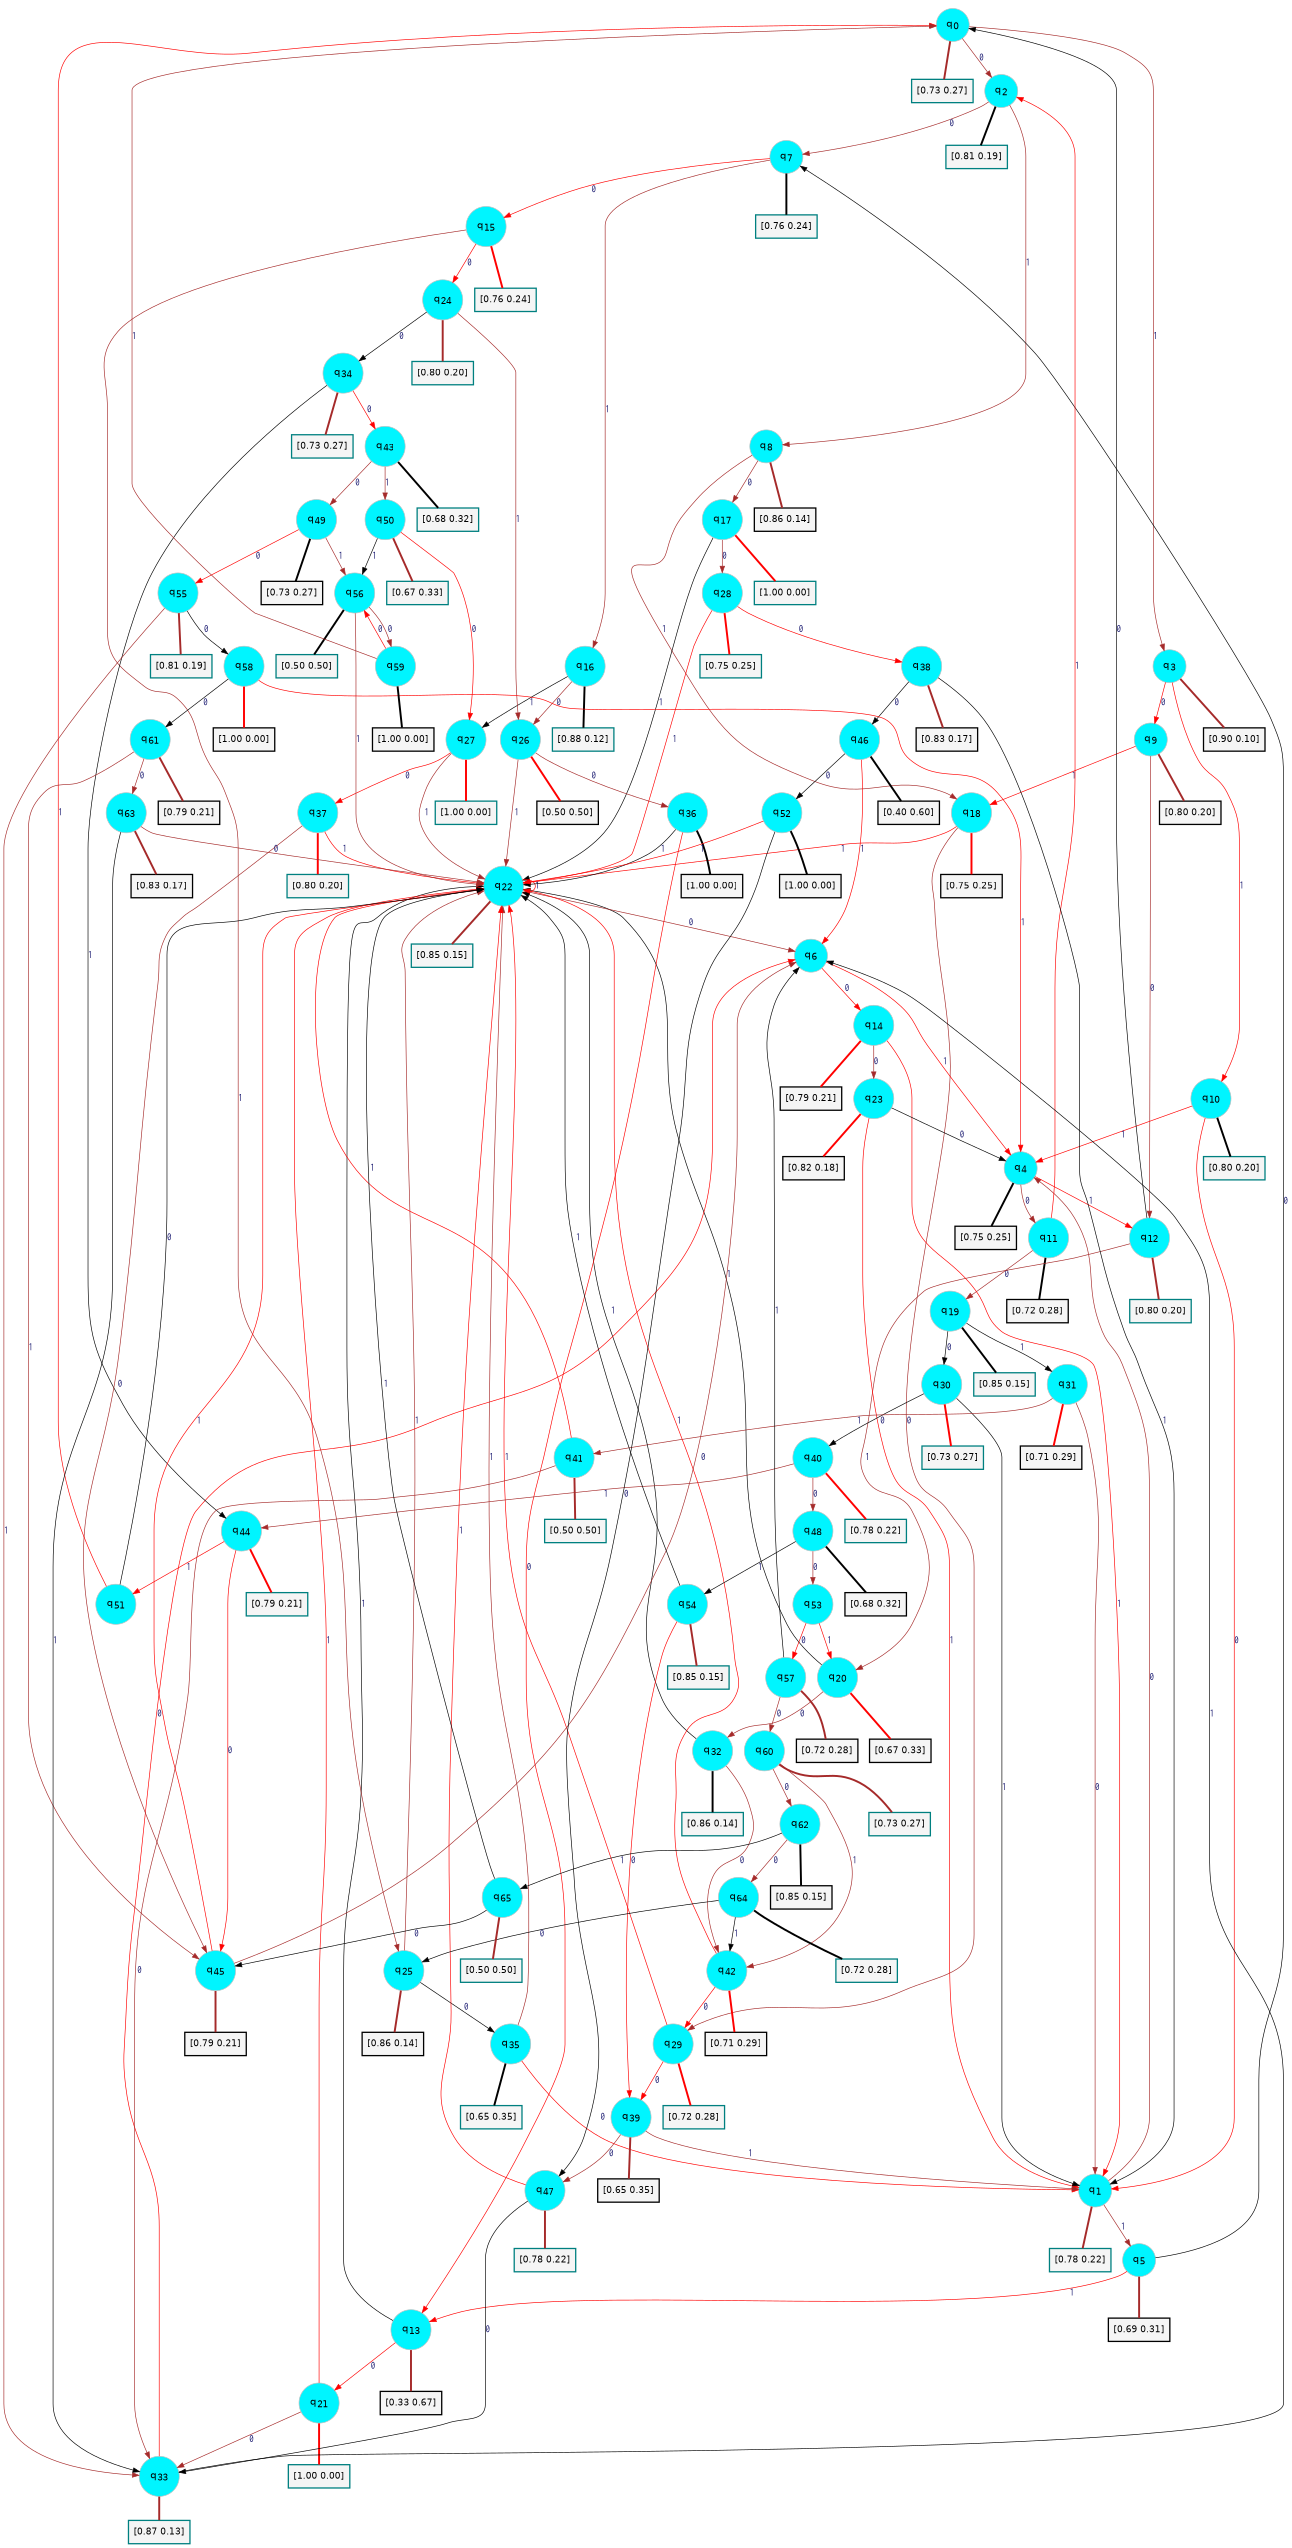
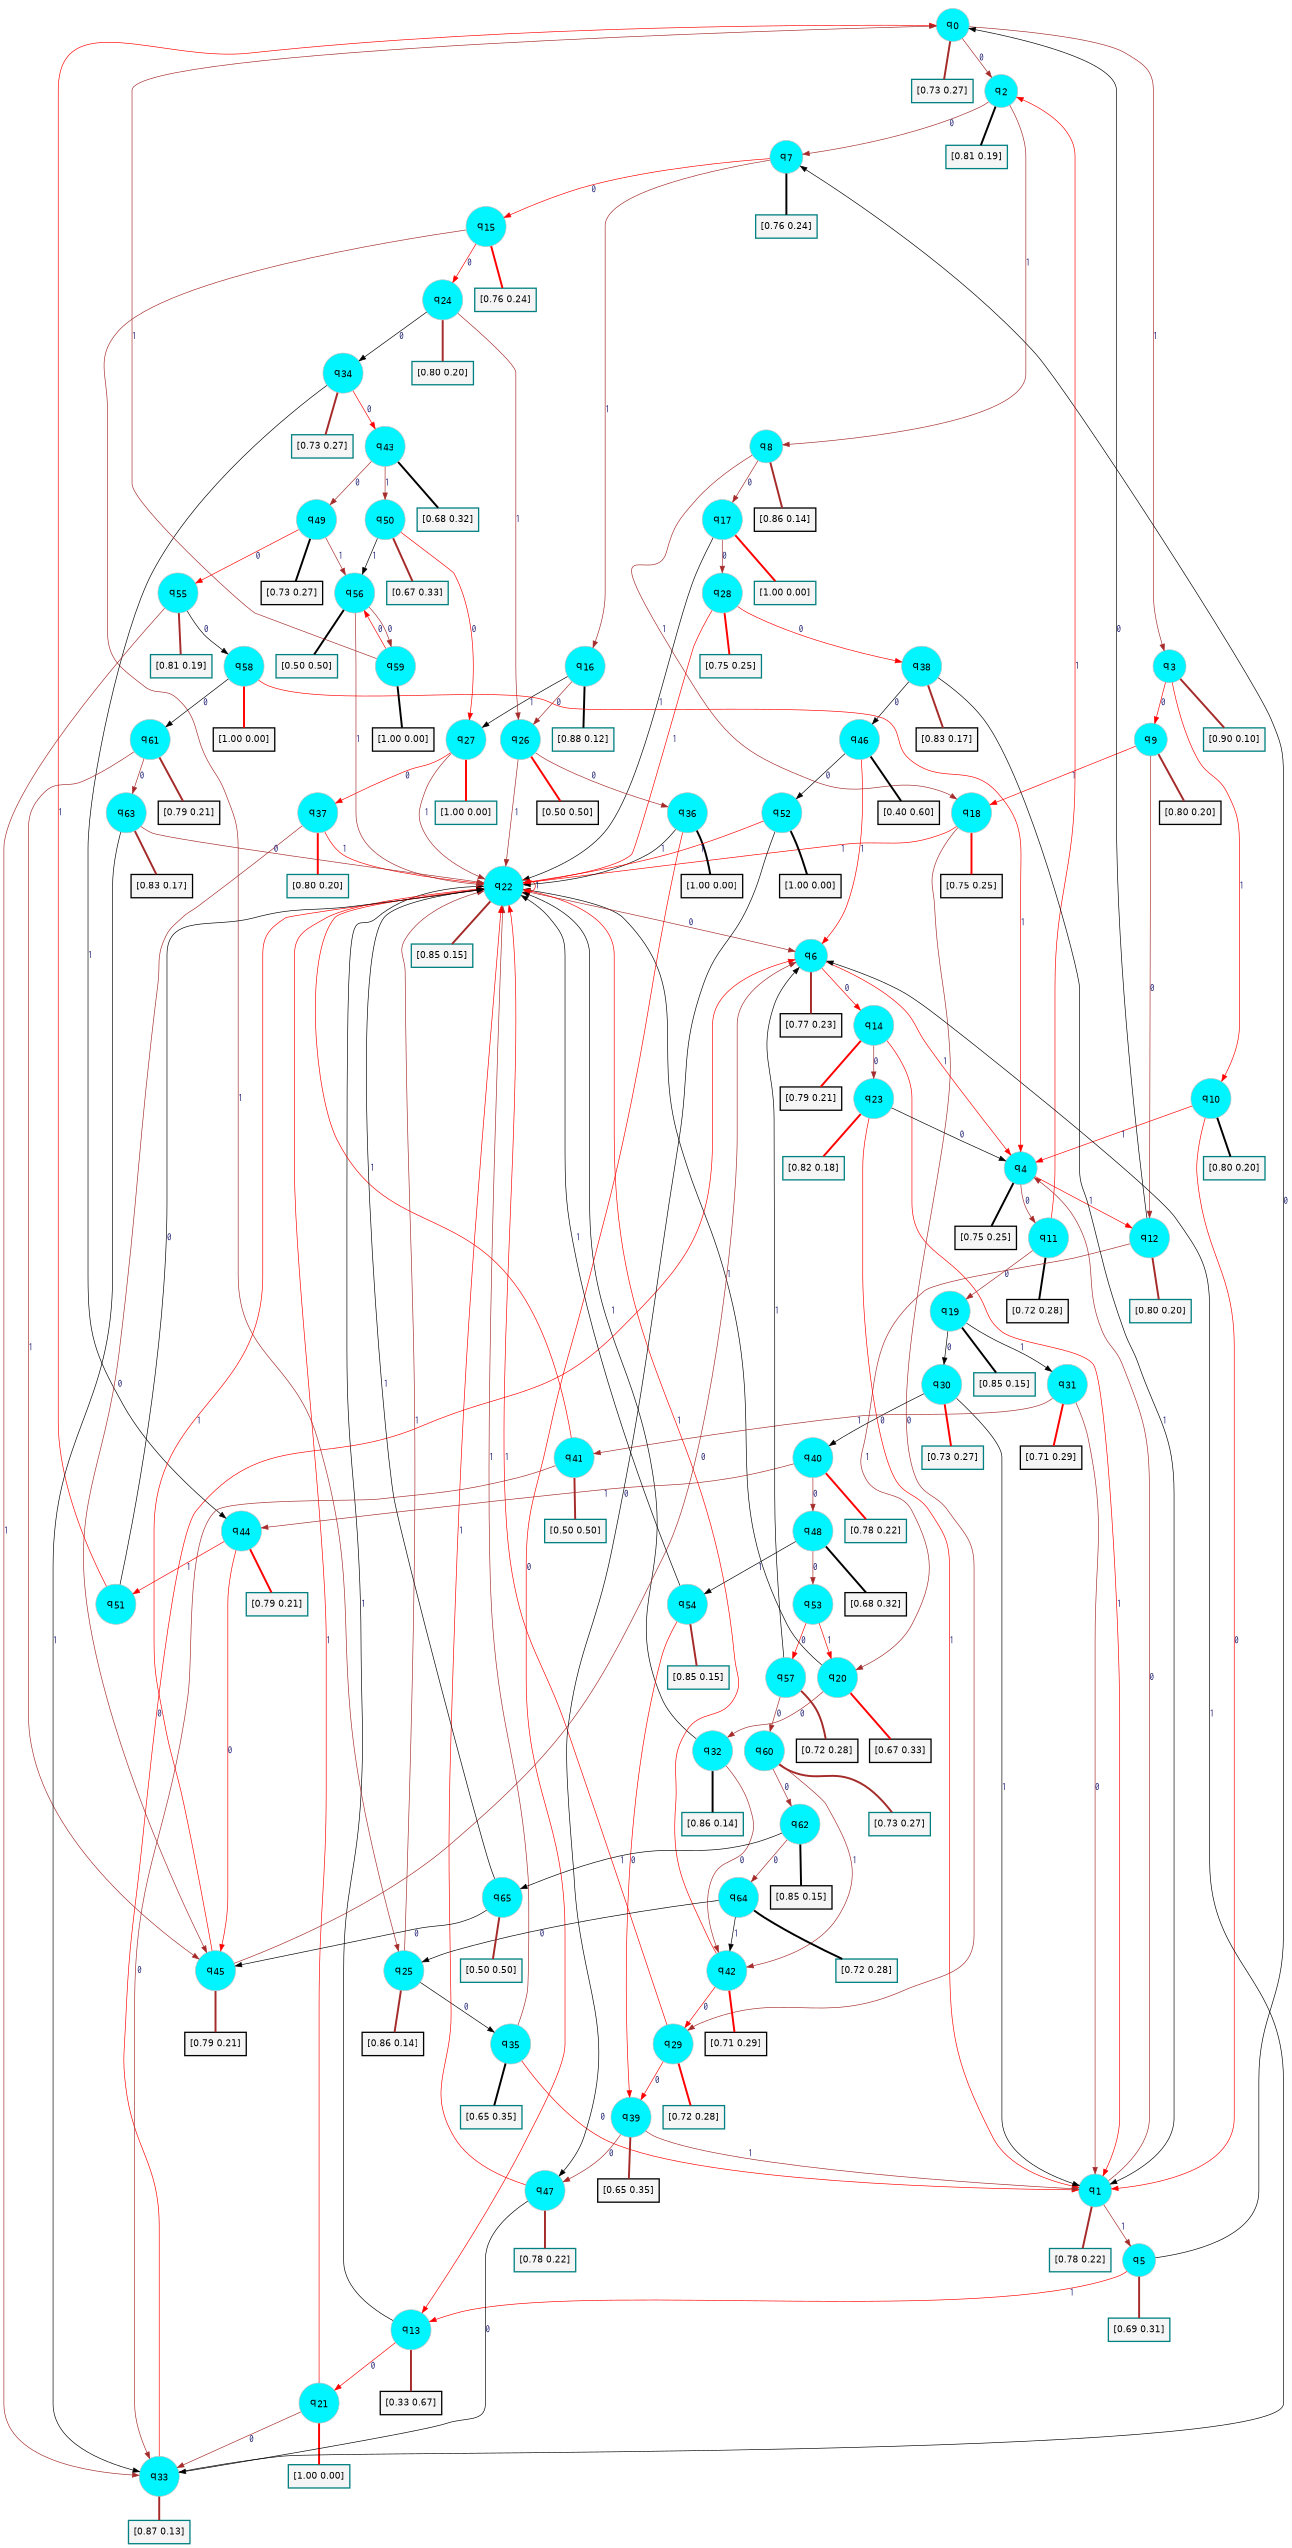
(1234, 740) -> (1234, 740)
none -> (811, 1025)
(814, 1168) -> (814, 1168)
(1139, 2330) -> (1139, 2330)
